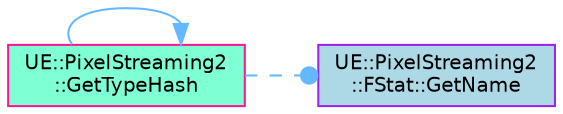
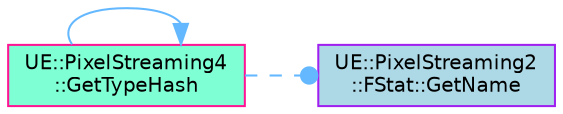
(126, 75) -> (126, 75)
